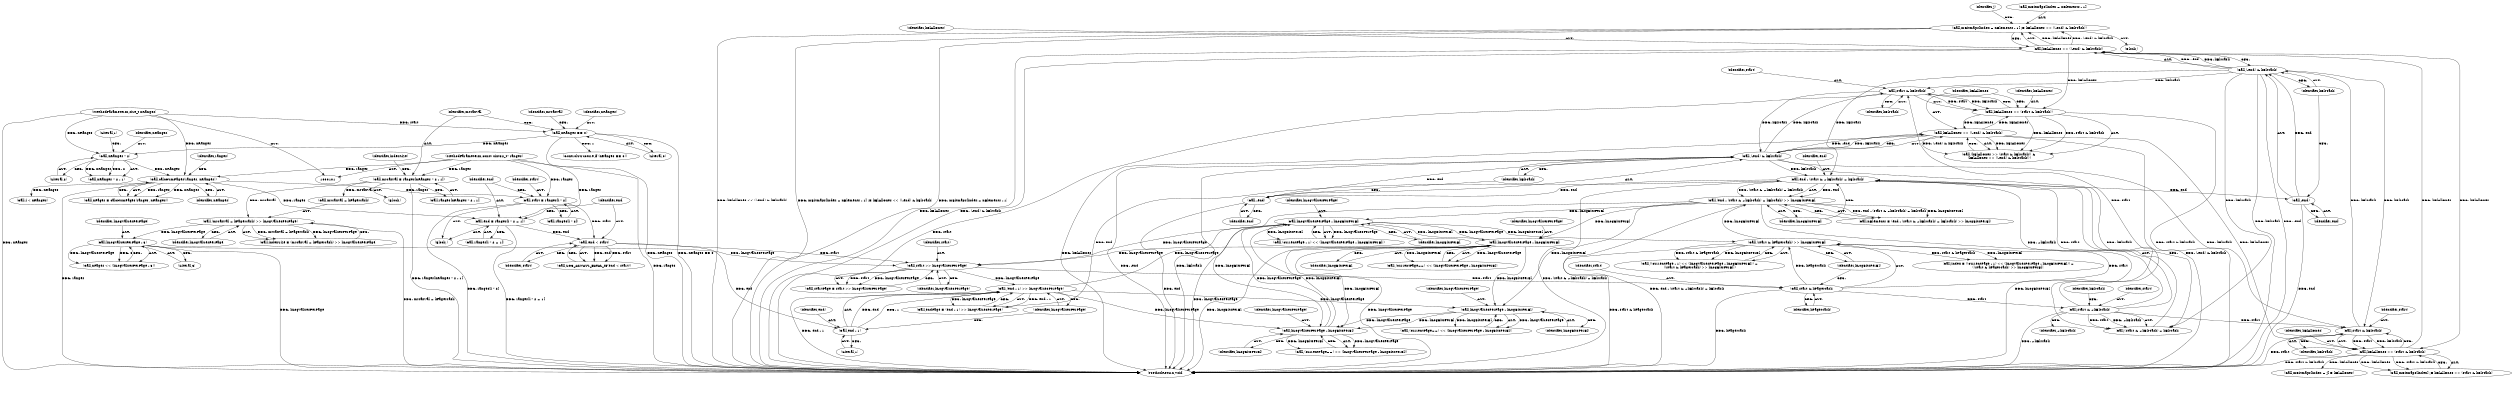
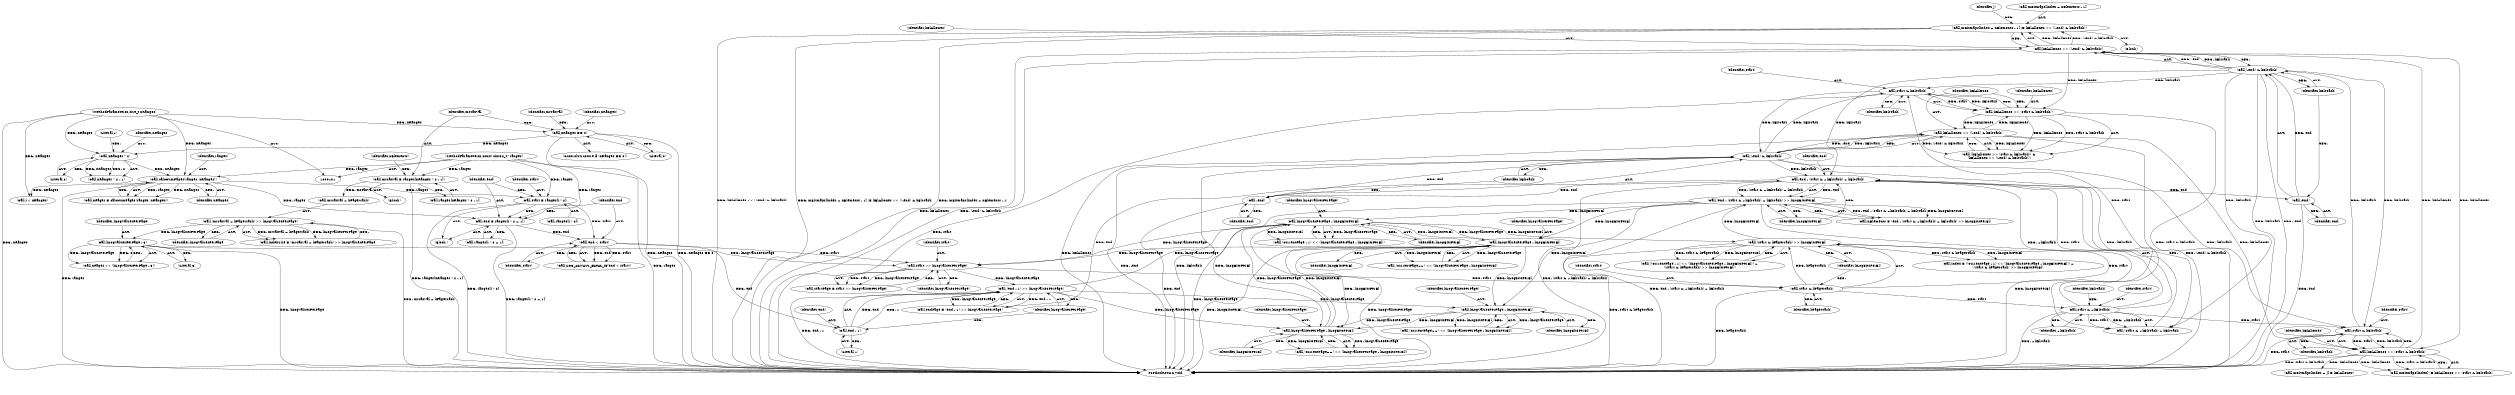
(409, 123) -> (409, 123)
none -> (25, 132)
(588, 144) -> (588, 144)
(390, 156) -> (390, 156)
(204, 169) -> (204, 169)
(301, 188) -> none
(558, 210) -> (523, 210)
none -> (2072, 321)
